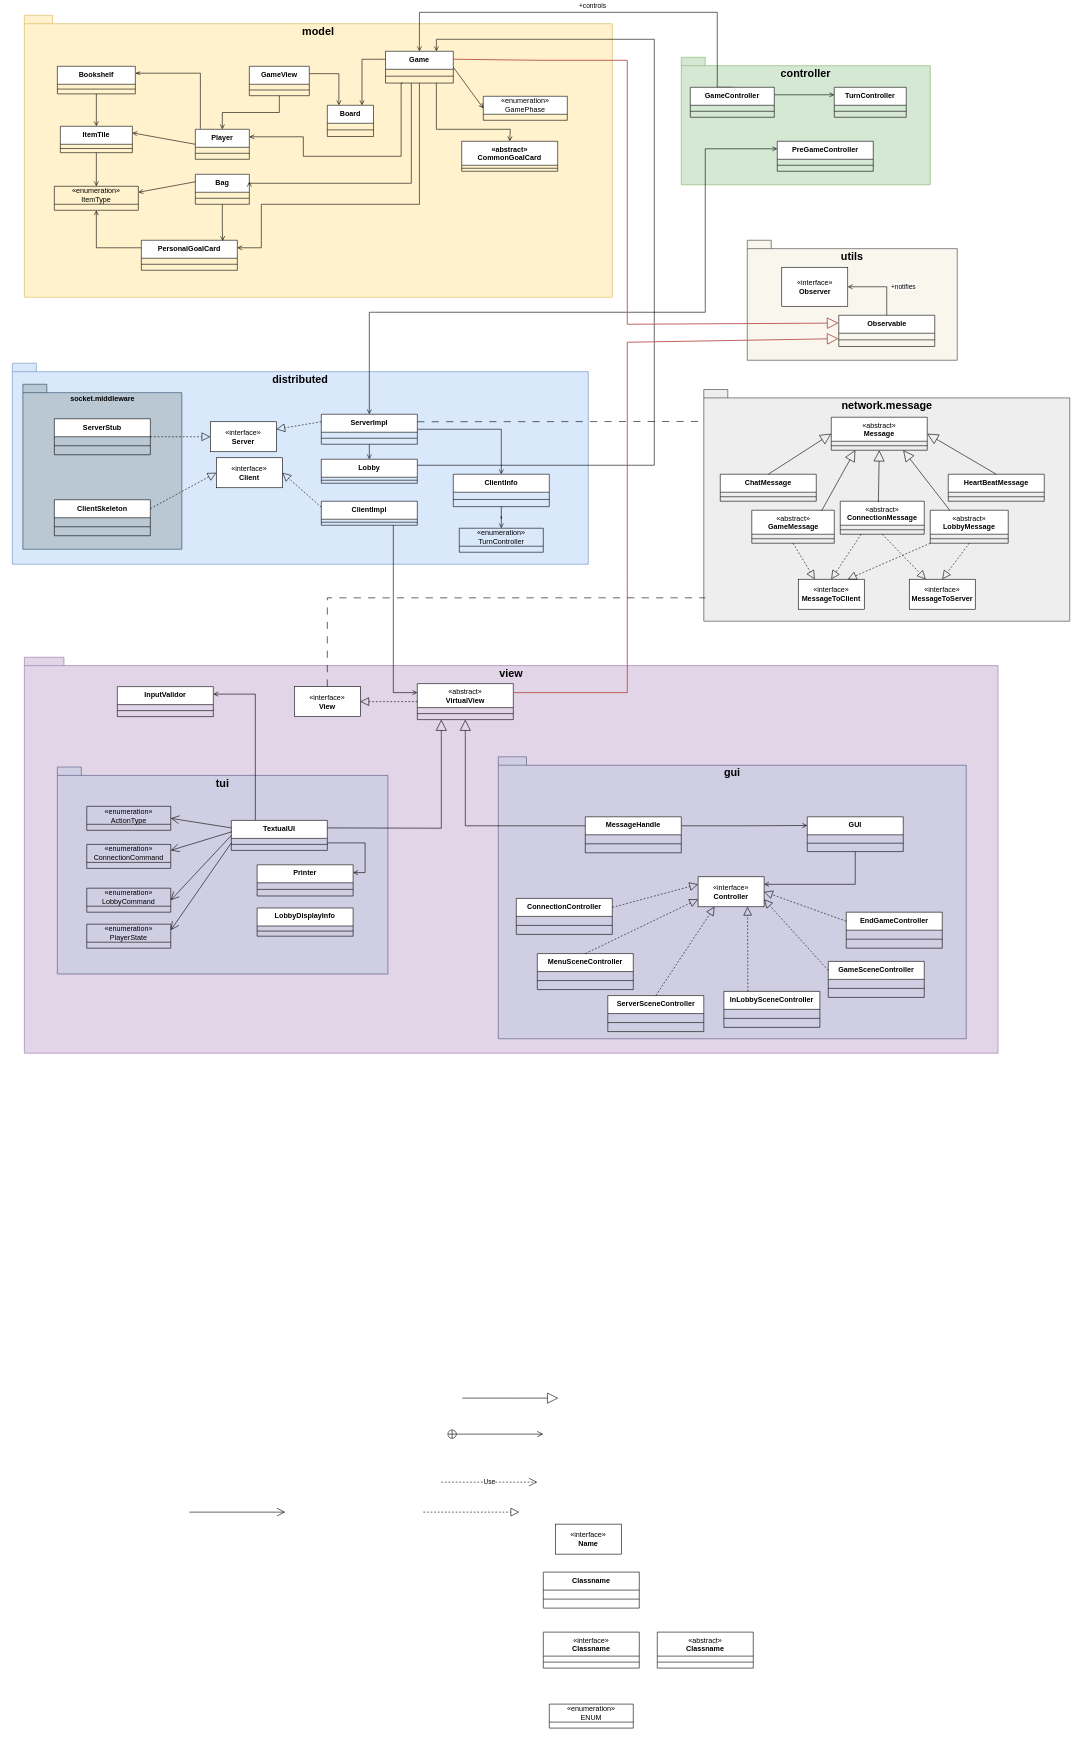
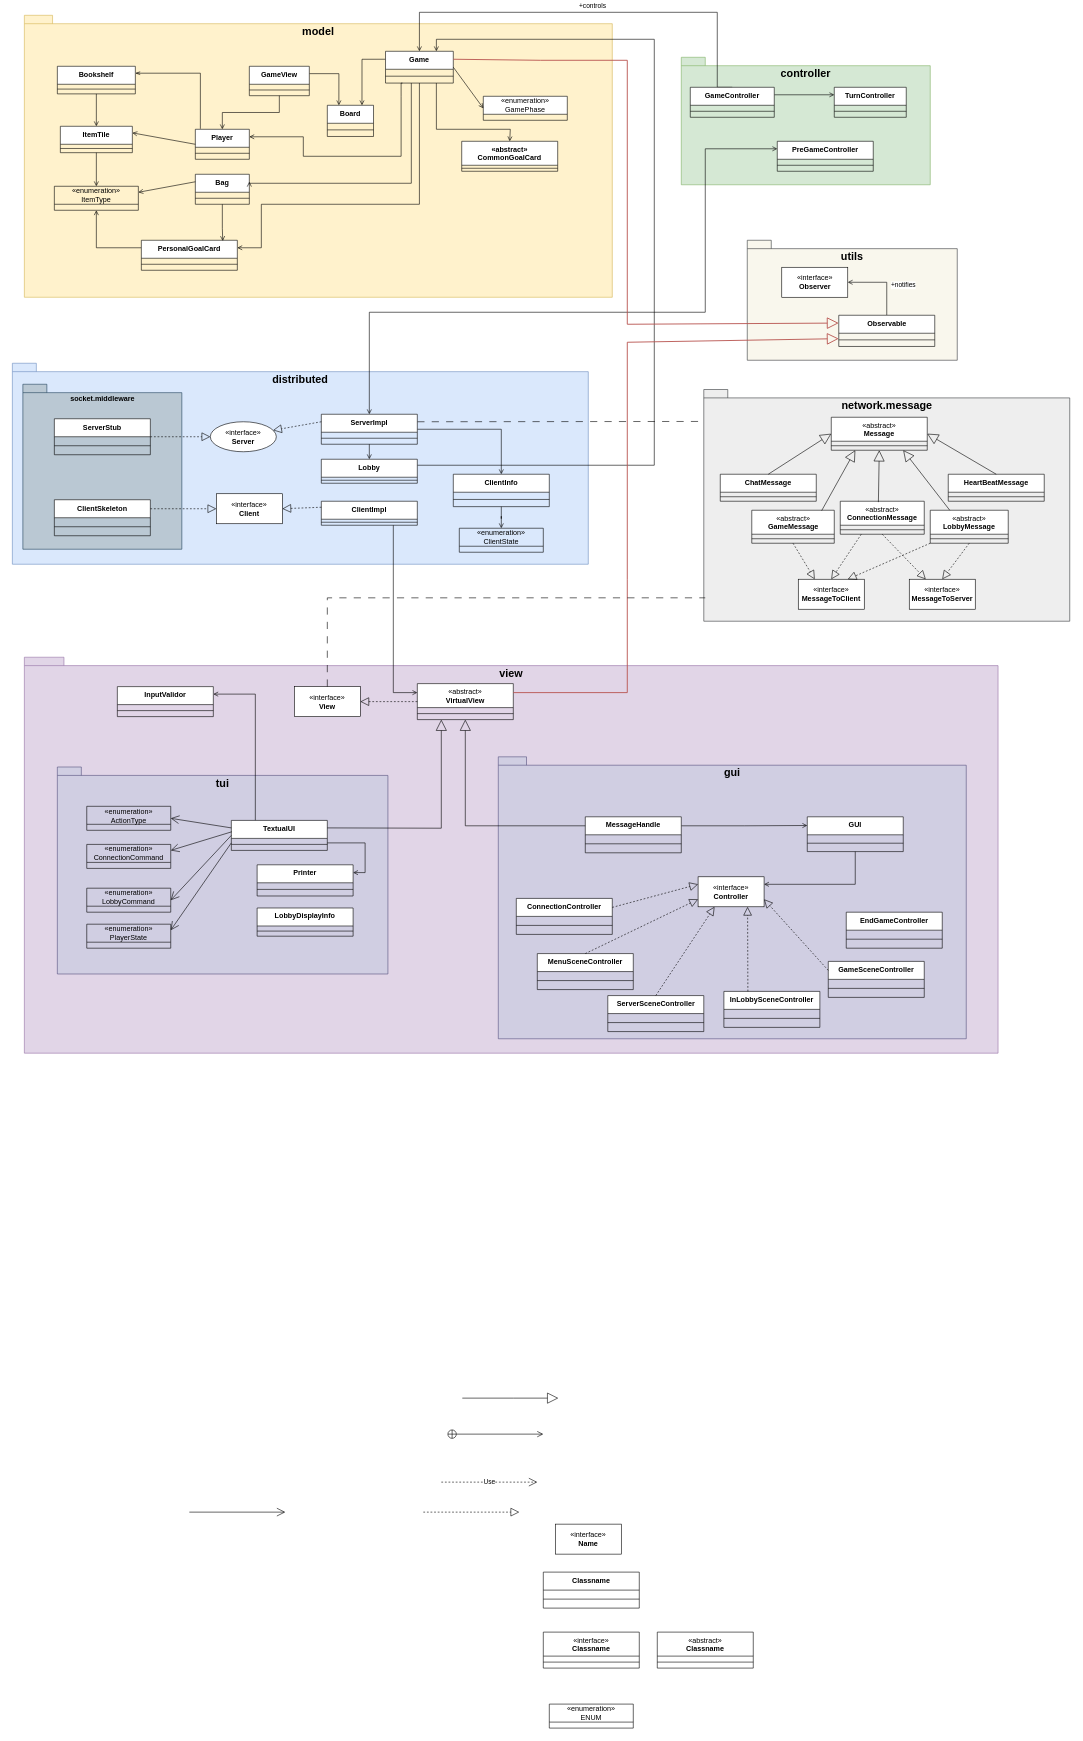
(815, 287) -> (815, 282)
(243, 437) -> (243, 437)
(249, 473) -> (249, 509)
(501, 537) -> (501, 537)
(809, 908) -> none
